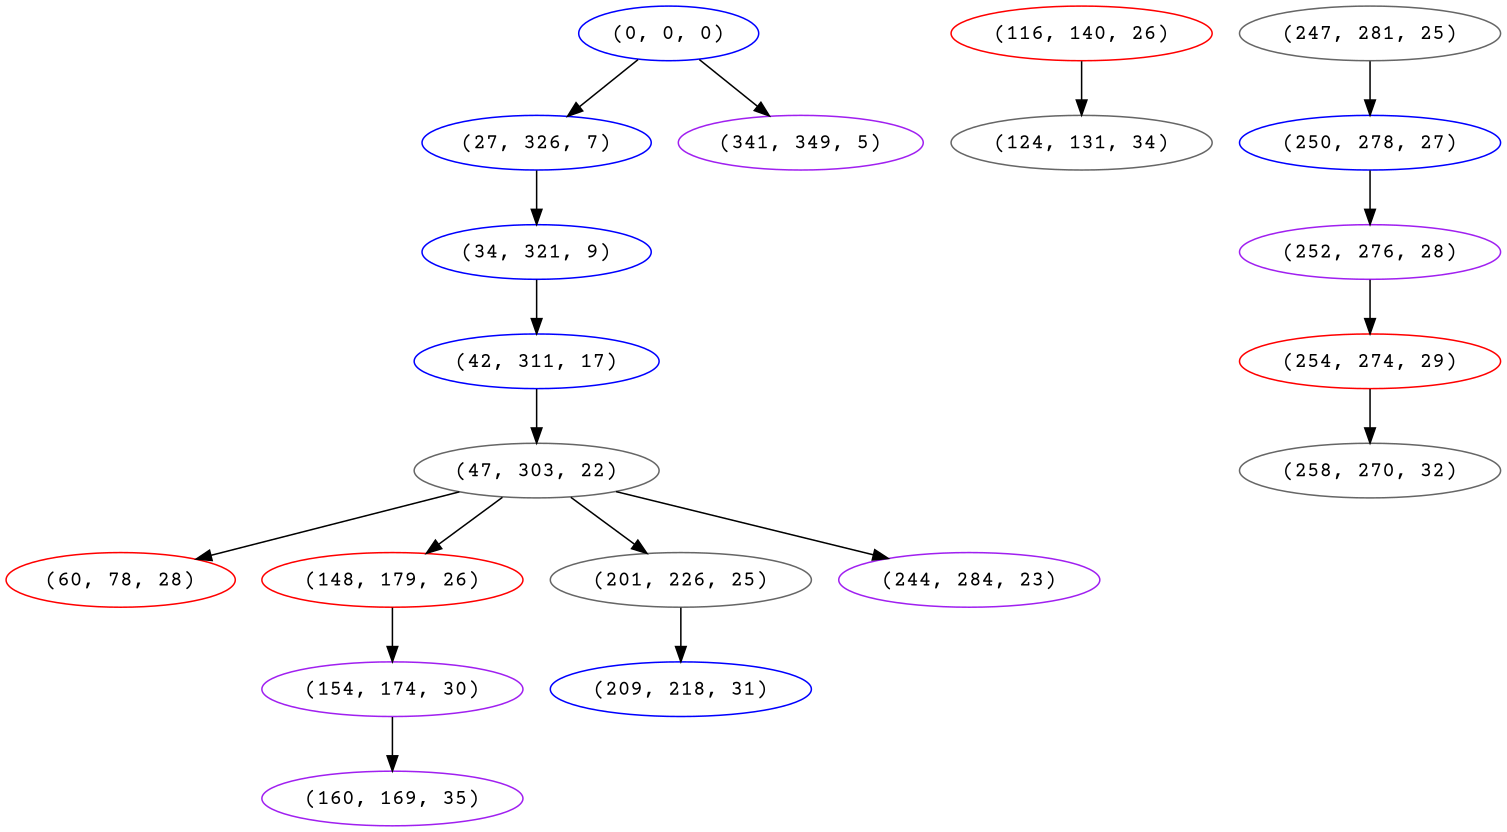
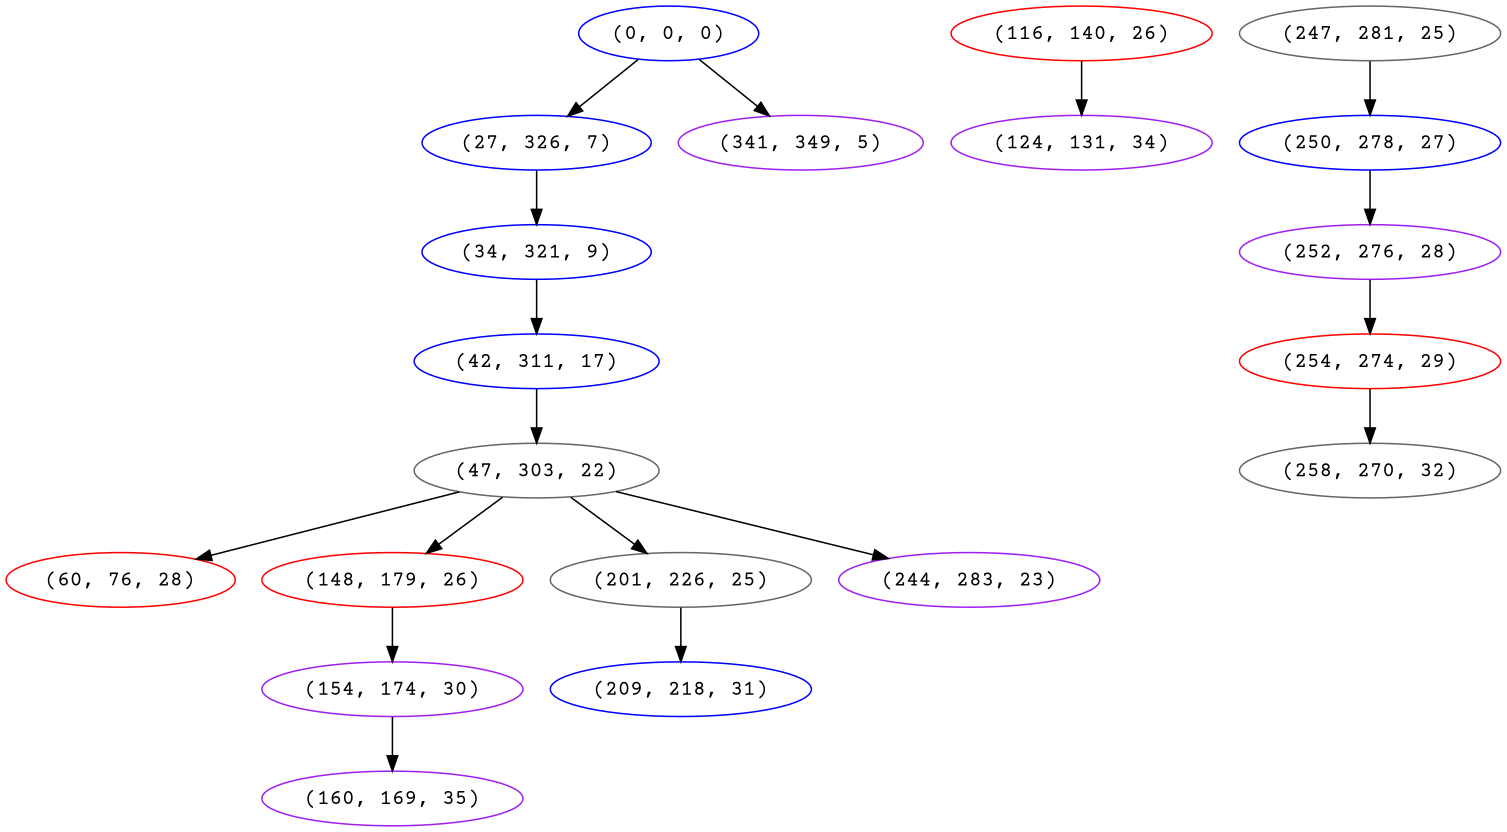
(1082, 143) -> (1082, 143)
(121, 580) -> (121, 580)
(969, 580) -> (969, 580)
